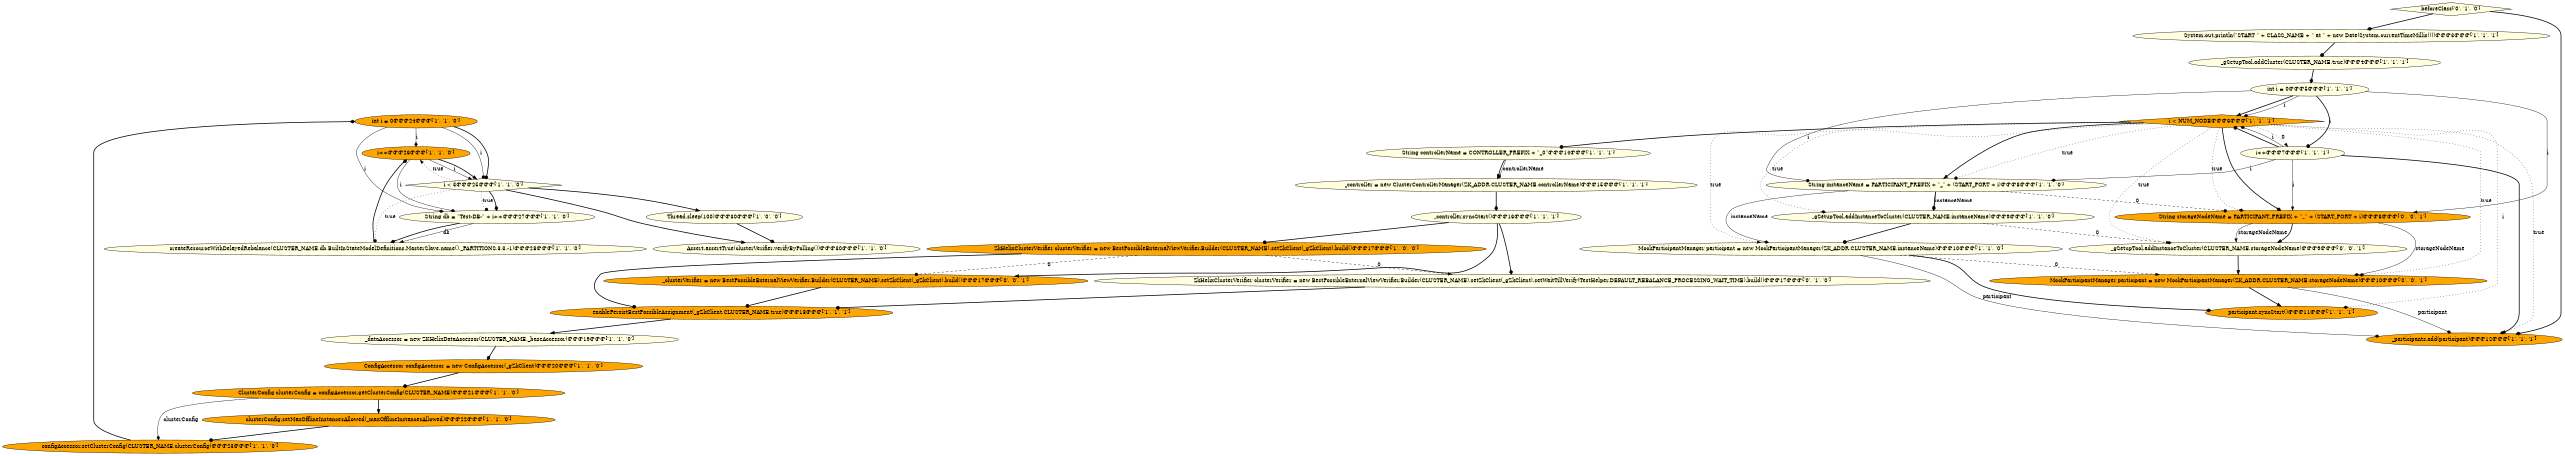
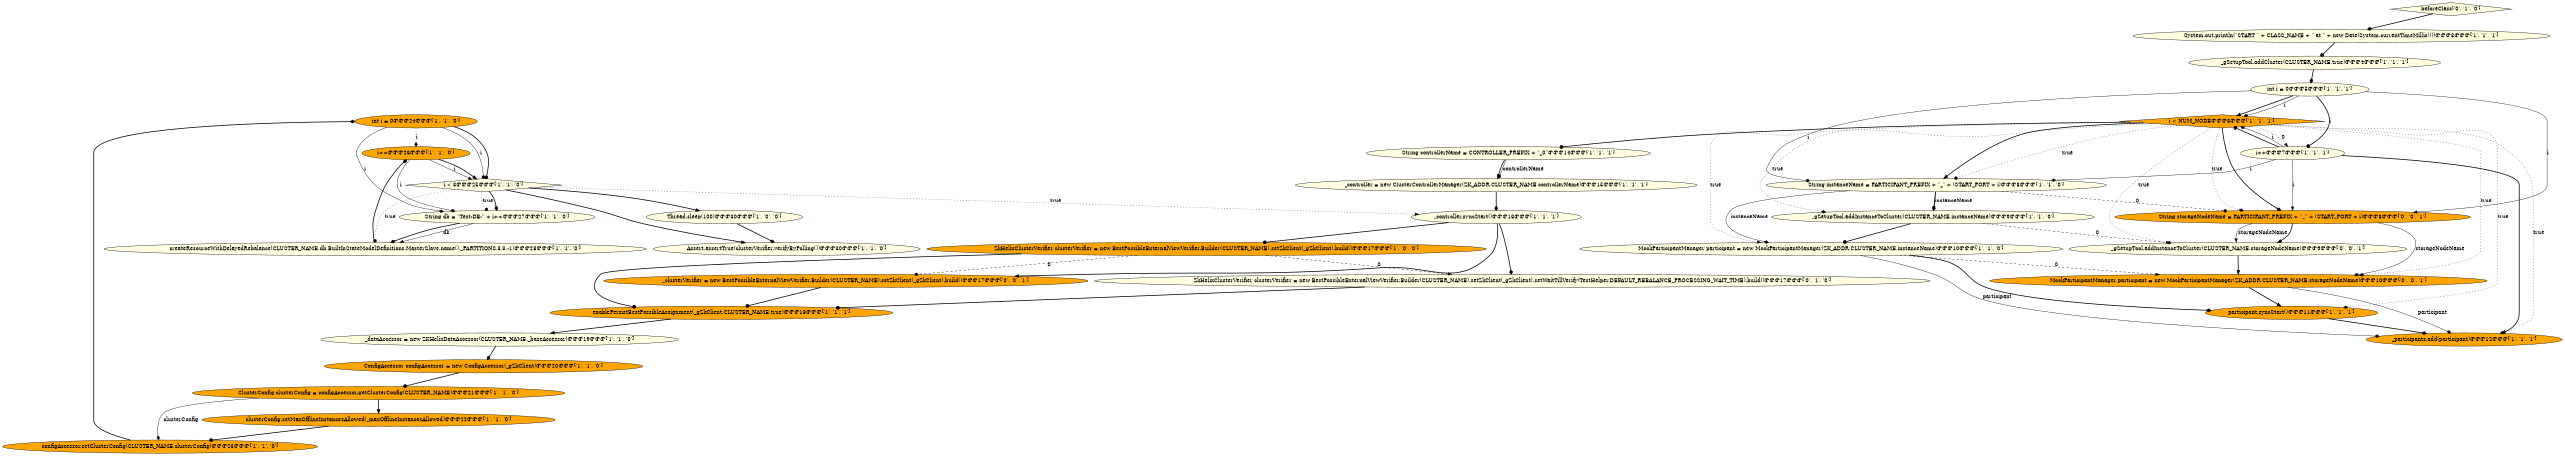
(416, 135) -> (416, 135)
(2561, 159) -> (2375, 326)
(437, 175) -> (976, 201)
(2503, 217) -> (2503, 217)
